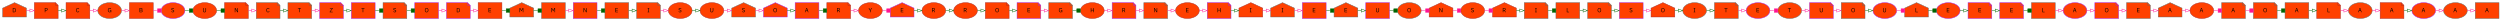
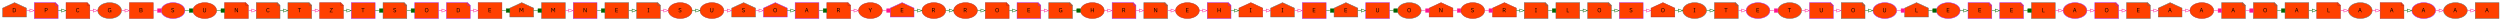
(46, 11) -> (46, 11)
(332, 11) -> (332, 11)
